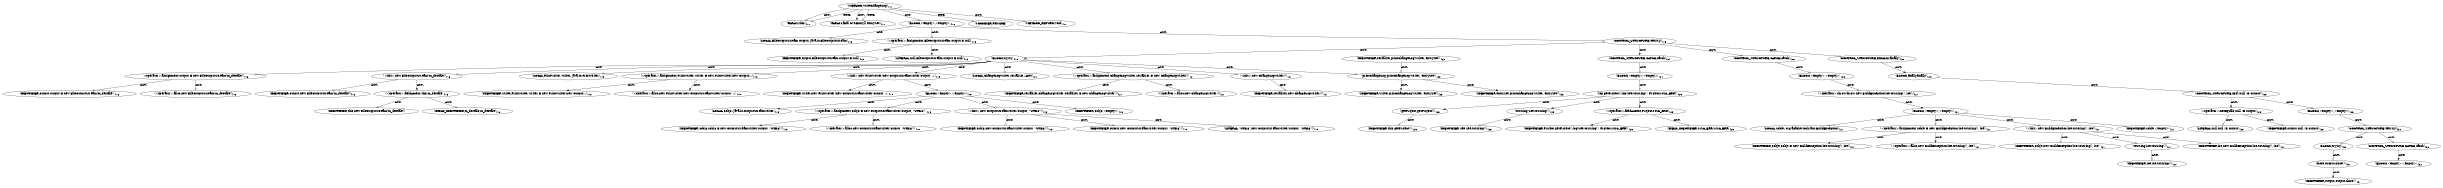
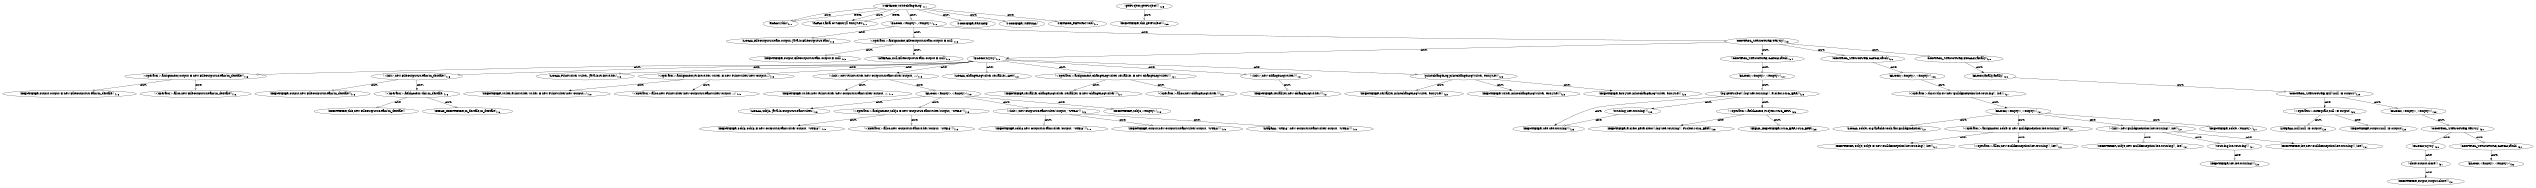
(942, 15) -> (947, 15)
none -> (1022, 24)
(1401, 67) -> (1435, 85)
(1525, 103) -> (1638, 103)
